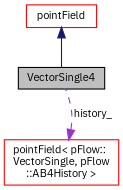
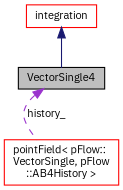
(62, 16) -> (62, 16)
(71, 109) -> (24, 118)
